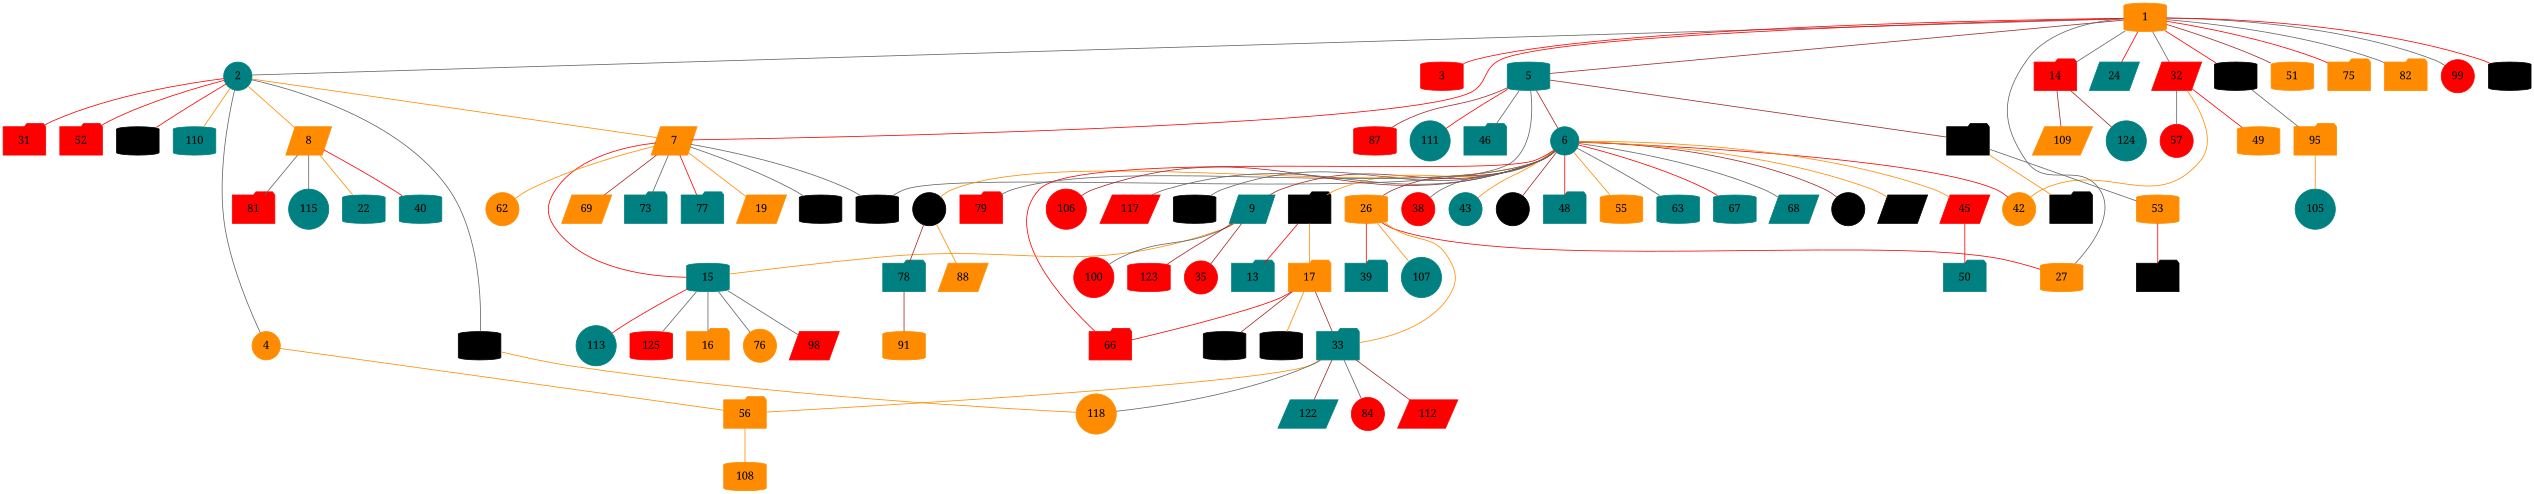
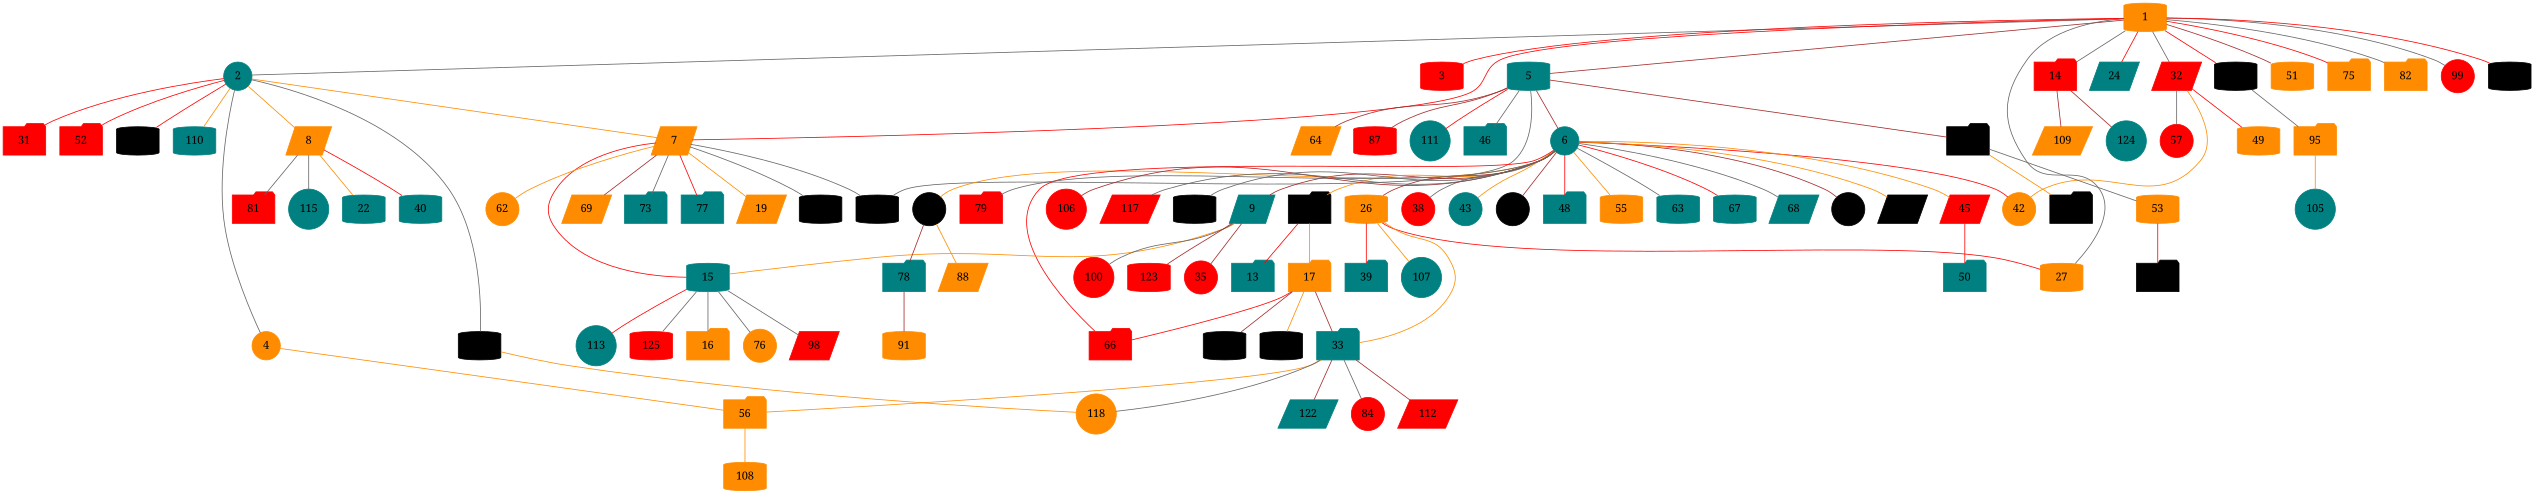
none -> (1316, 141)
